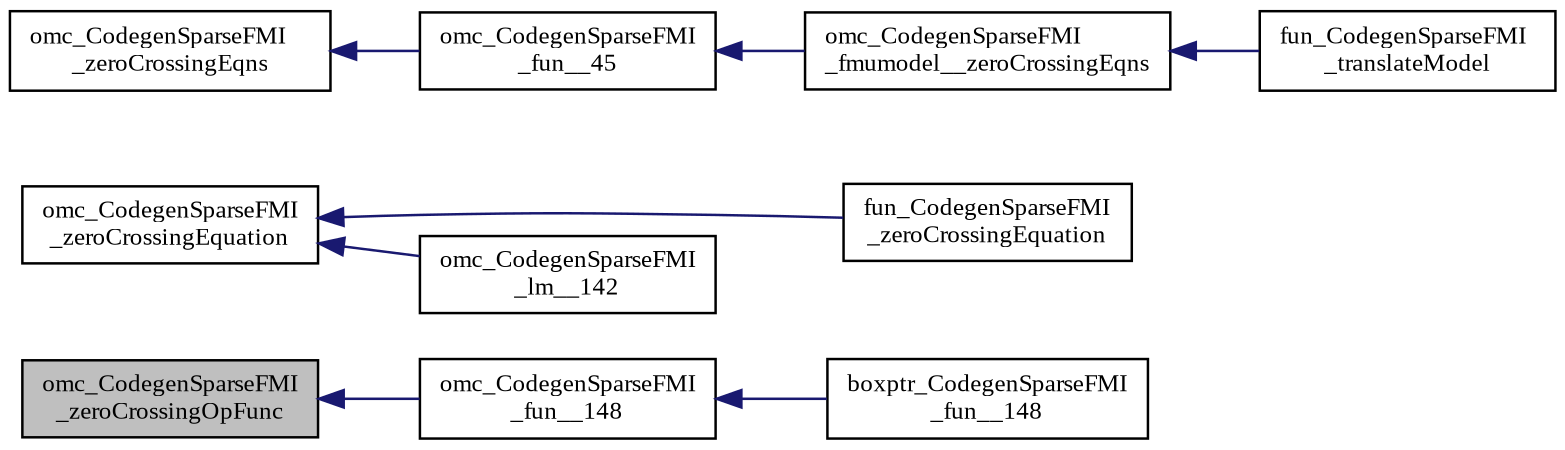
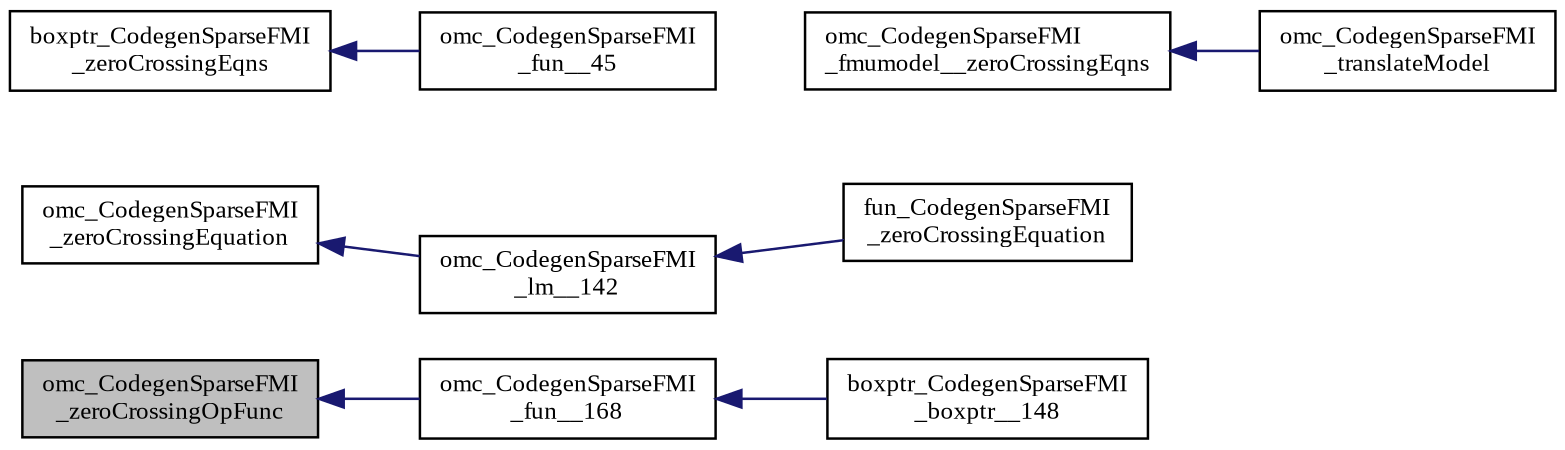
(170, 51) -> (170, 51)
(773, 51) -> none
(1408, 51) -> (1408, 51)
(593, 213) -> (792, 247)
(568, 399) -> (568, 399)
(988, 399) -> (988, 399)
